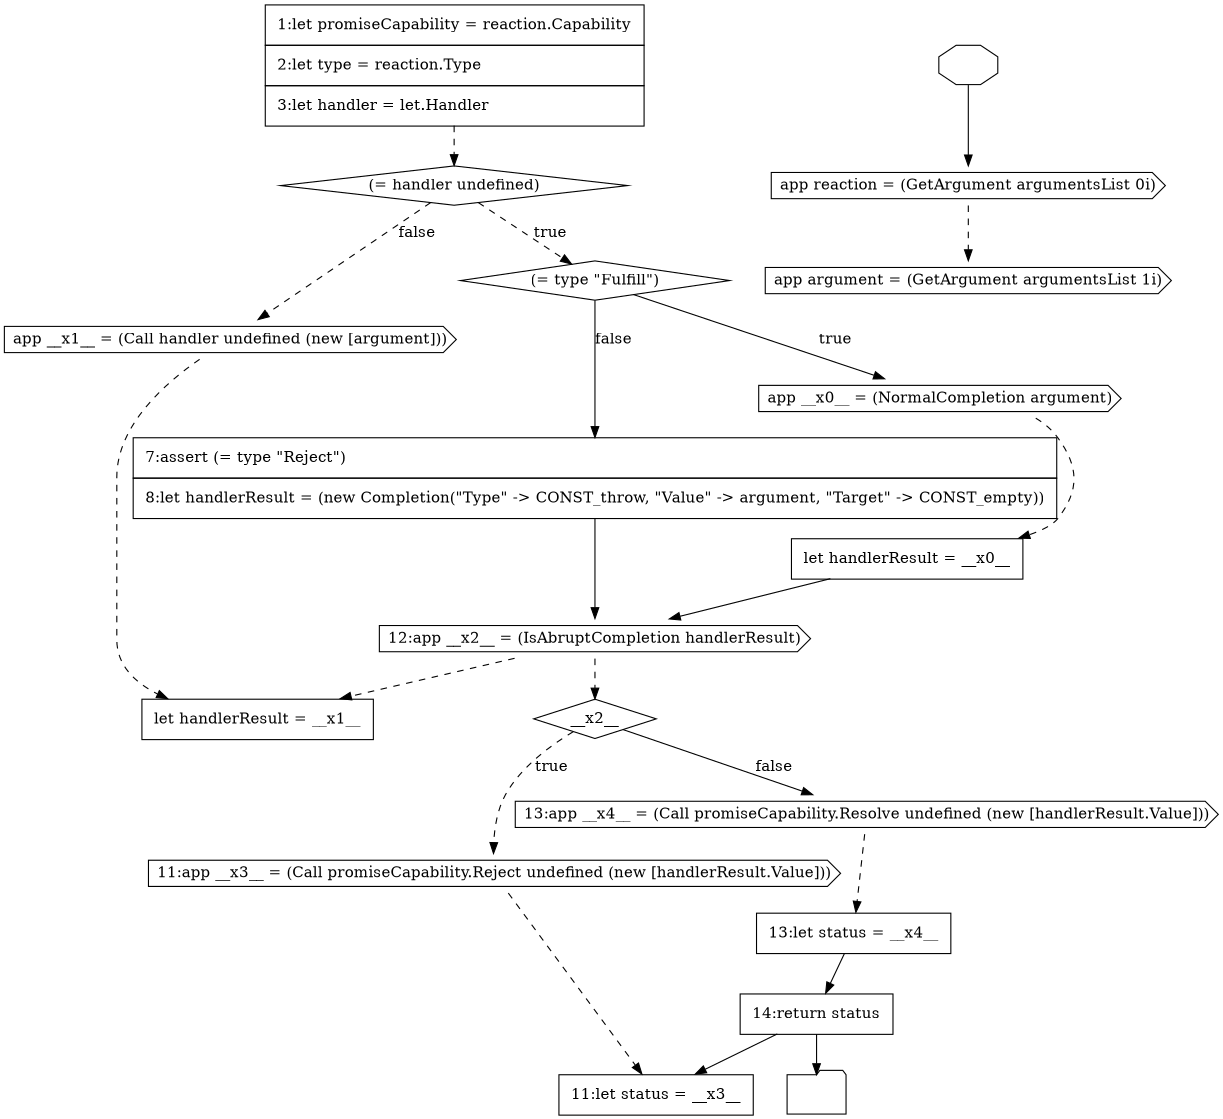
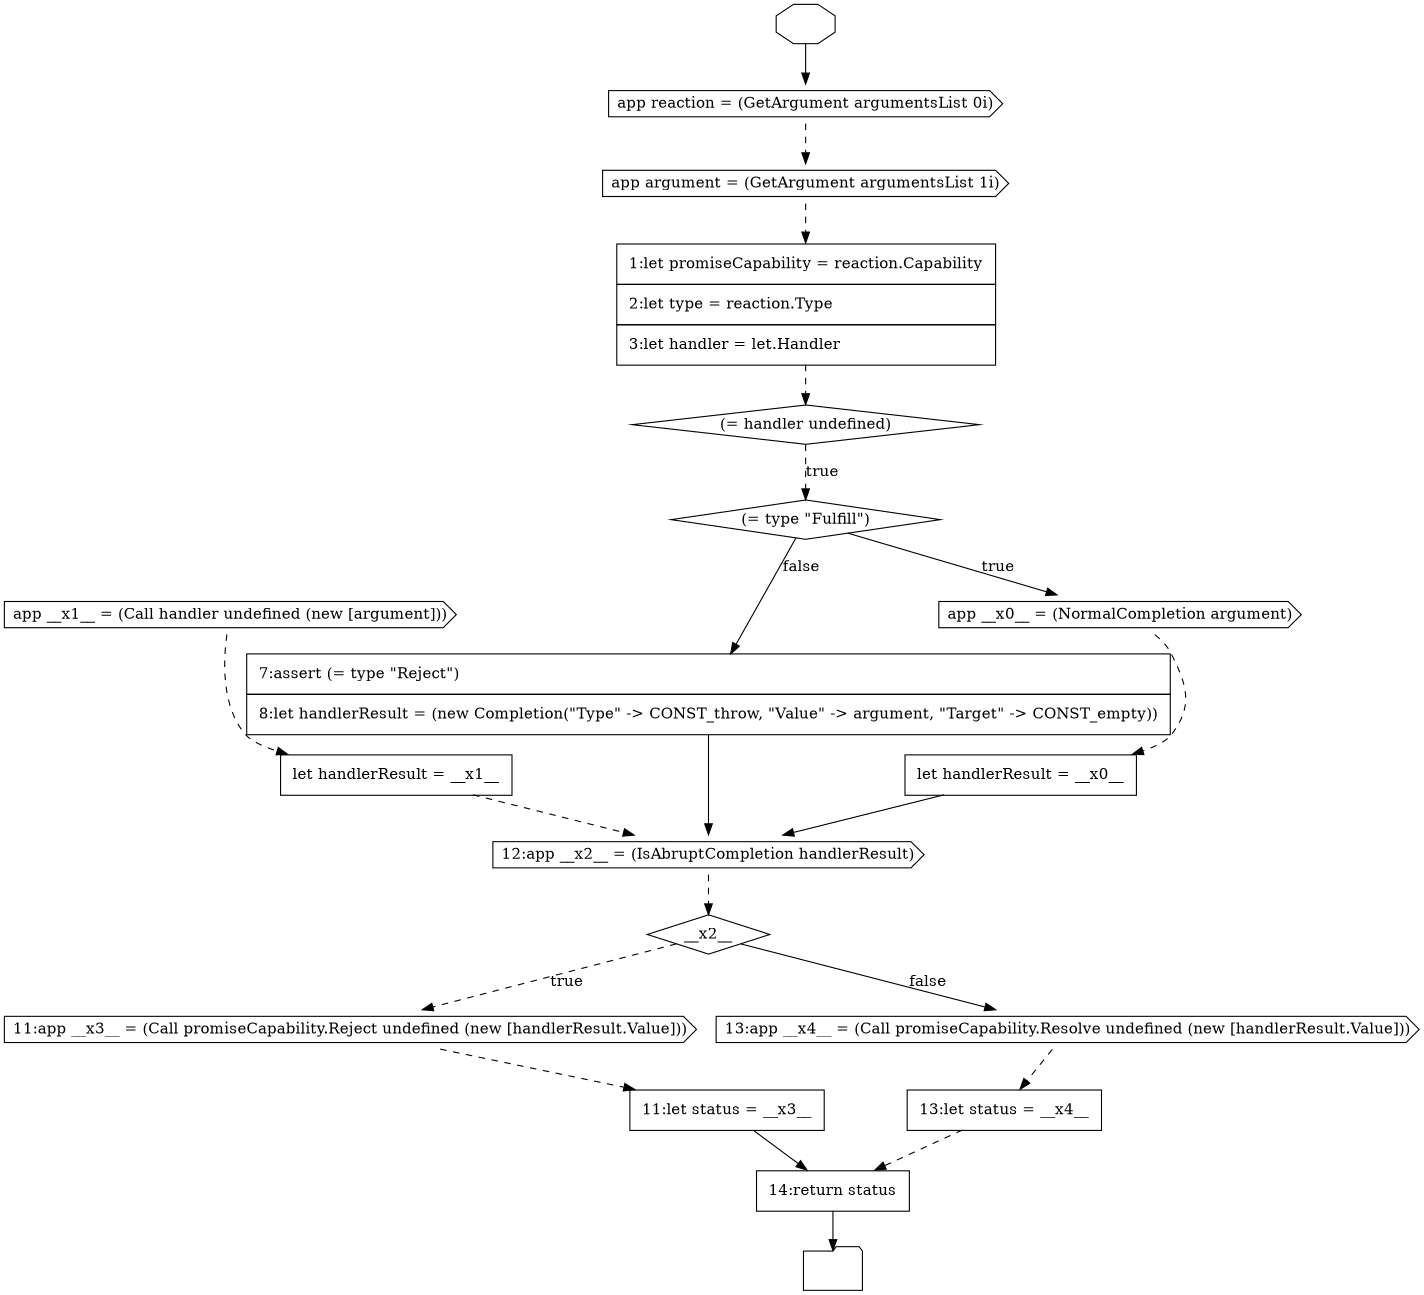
none -> (806, 218)
(349, 258) -> none
(433, 677) -> (548, 814)
(837, 968) -> (924, 1148)
(741, 1052) -> (776, 1147)
